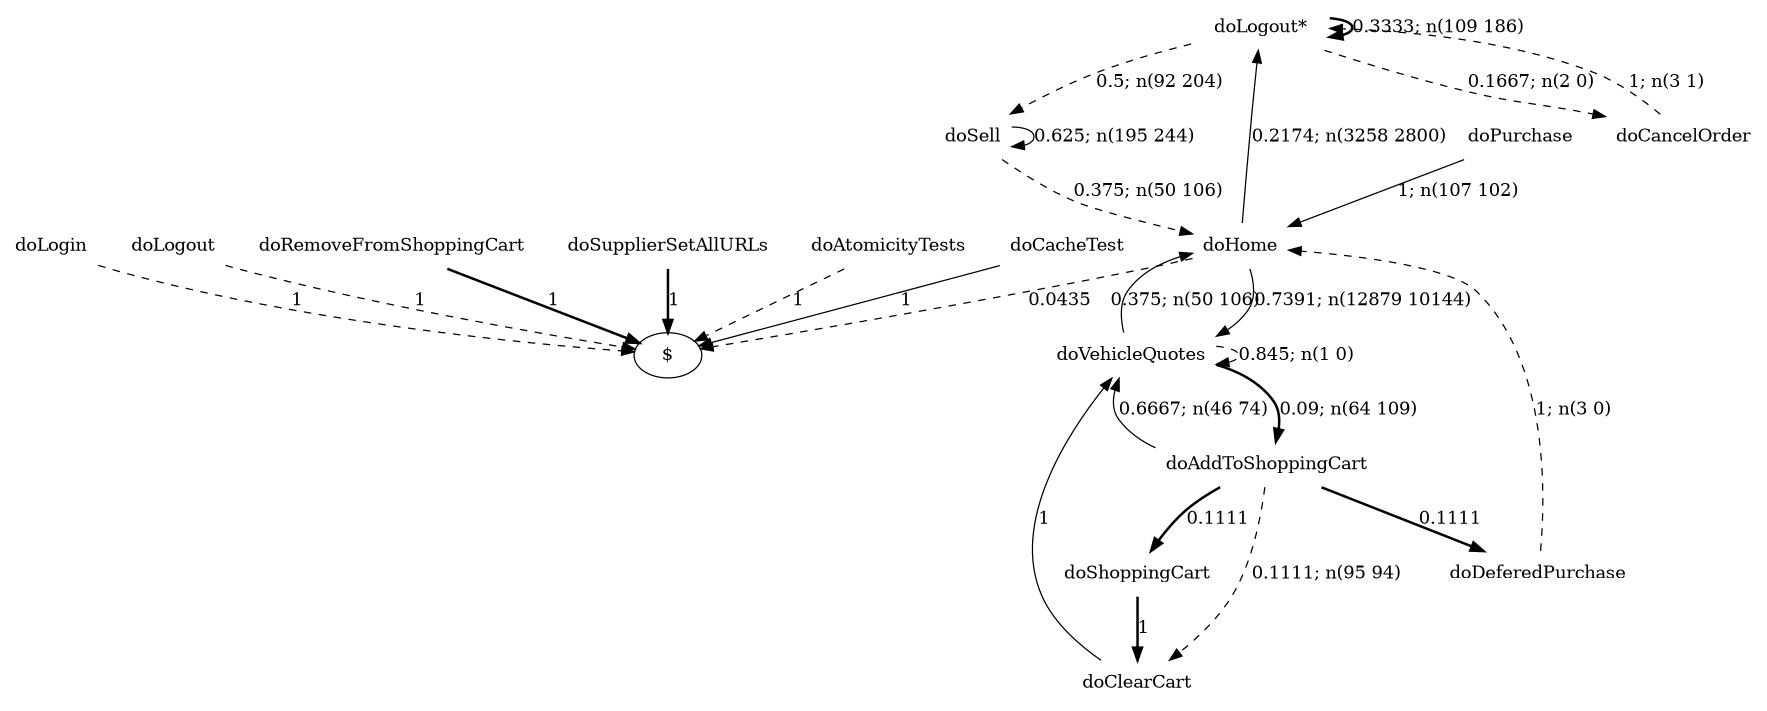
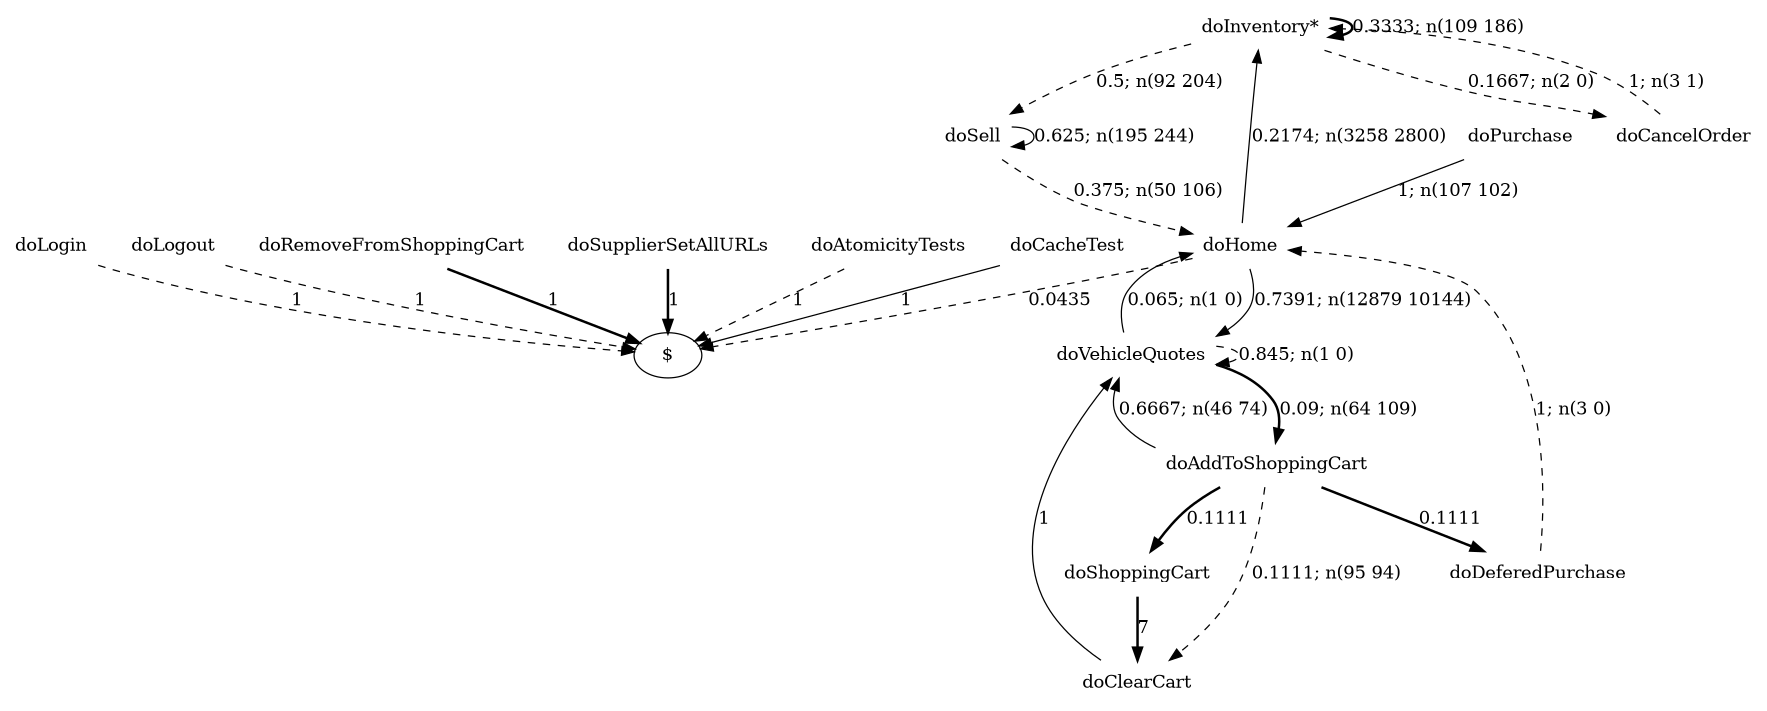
(1261, 28) -> (1261, 28)
(1185, 301) -> (1185, 301)
(1144, 628) -> (1144, 628)
